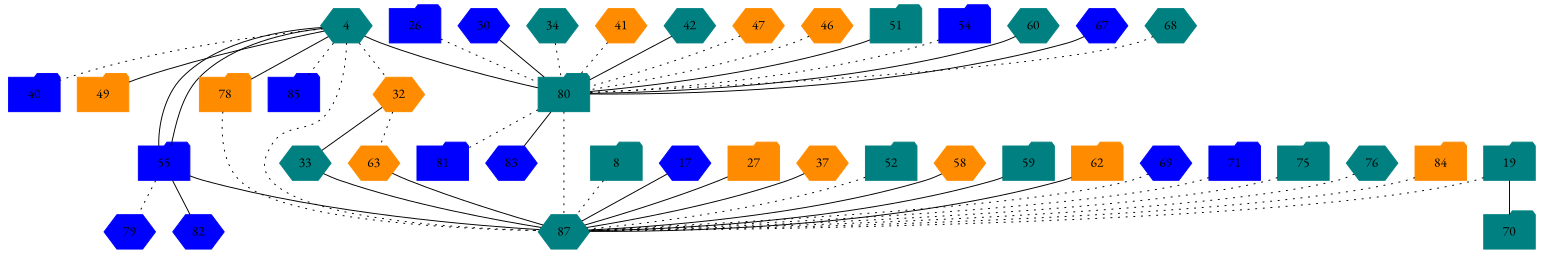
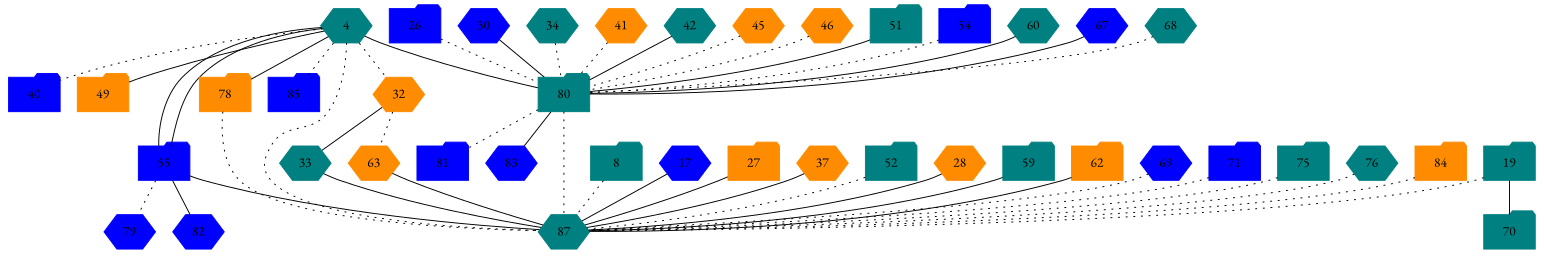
(759, 26) -> (759, 26)
(960, 163) -> (960, 163)
